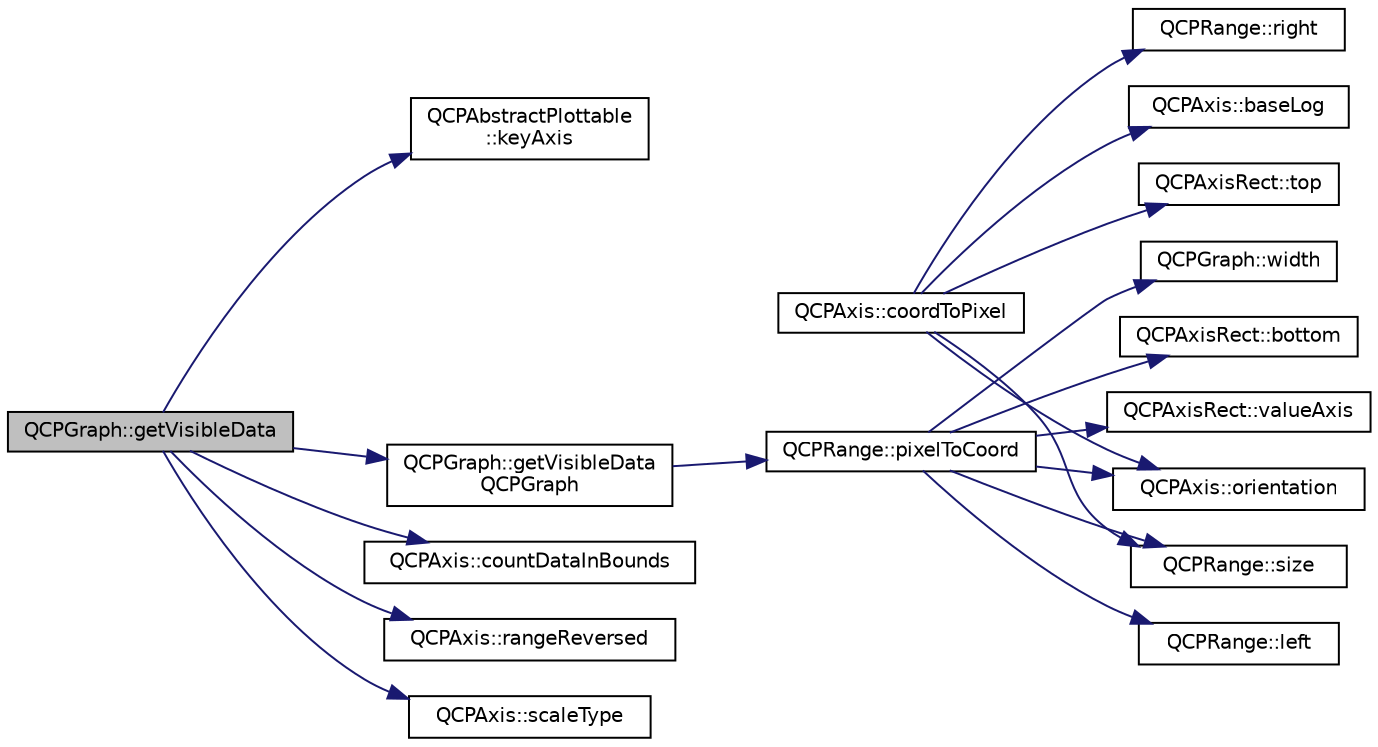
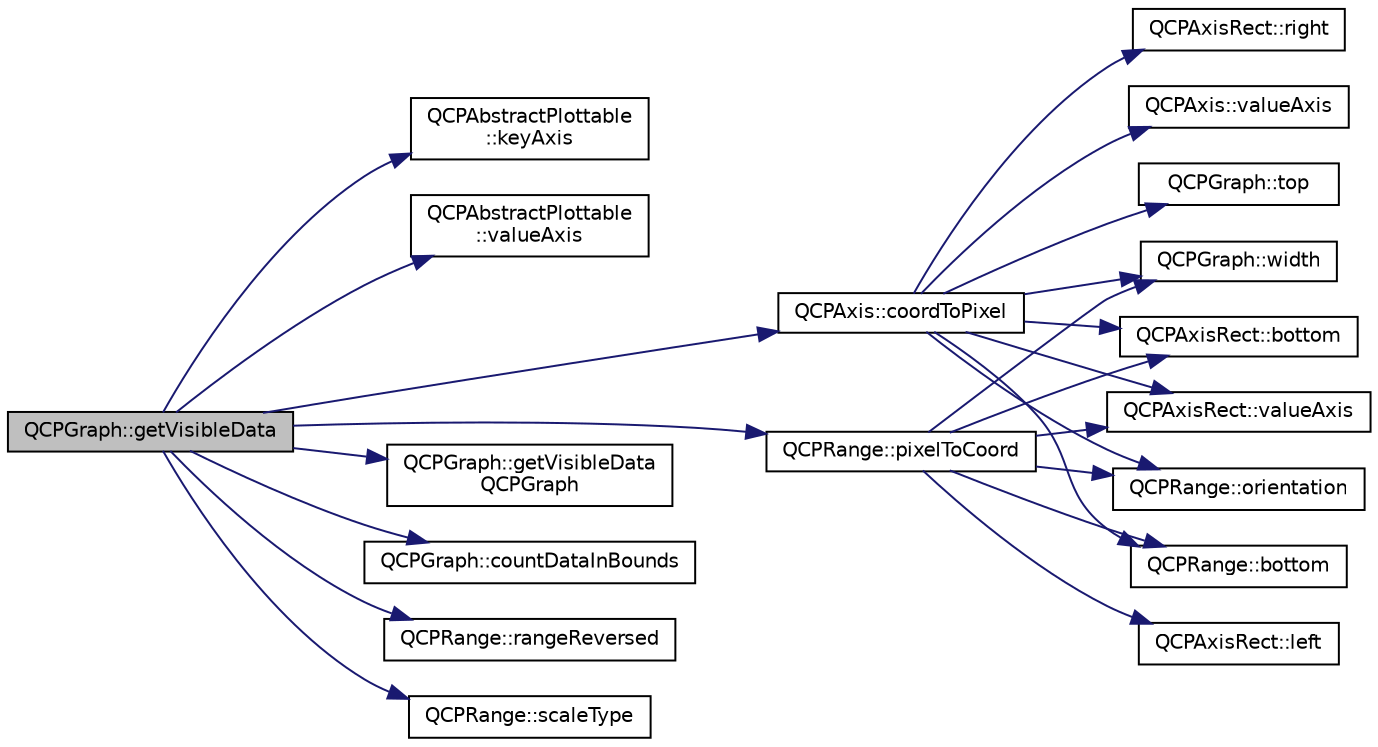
(1239, 30) -> (1239, 30)
(1239, 107) -> (1239, 107)
(1239, 184) -> (1239, 184)
none -> (530, 226)
none -> (1073, 287)
none -> (1051, 323)
none -> (1059, 360)
none -> (511, 373)
(709, 464) -> (520, 423)
(1239, 489) -> (1239, 489)
(530, 562) -> (530, 562)
(1239, 566) -> (1239, 566)
(530, 640) -> (530, 640)
(1239, 644) -> (1239, 644)
(530, 717) -> (530, 717)
